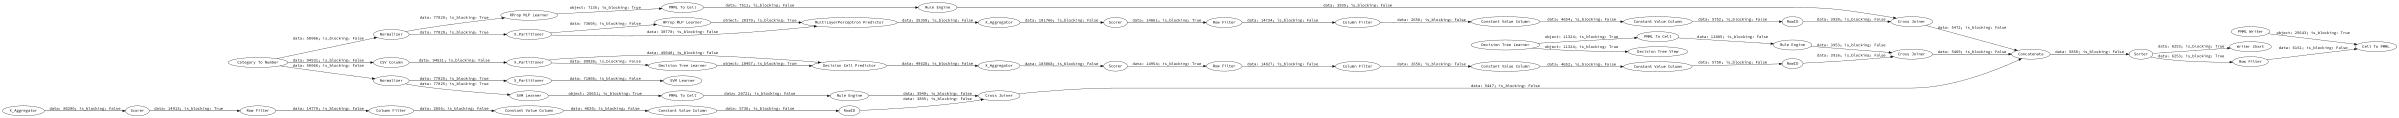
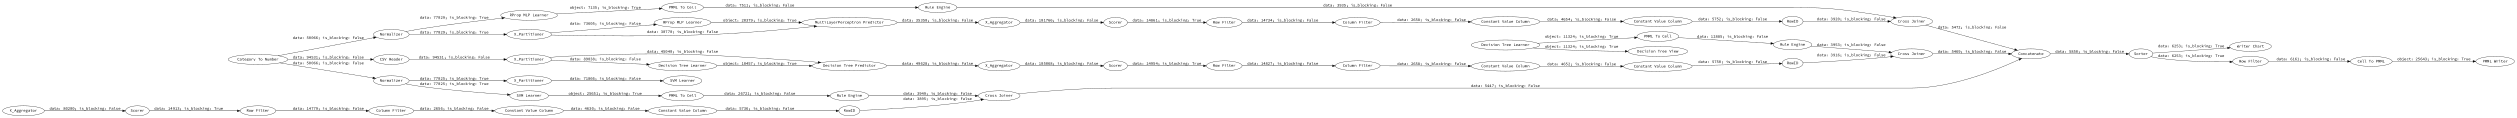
(2311, 39) -> (2433, 61)
(391, 62) -> (391, 59)
(849, 66) -> (849, 66)
